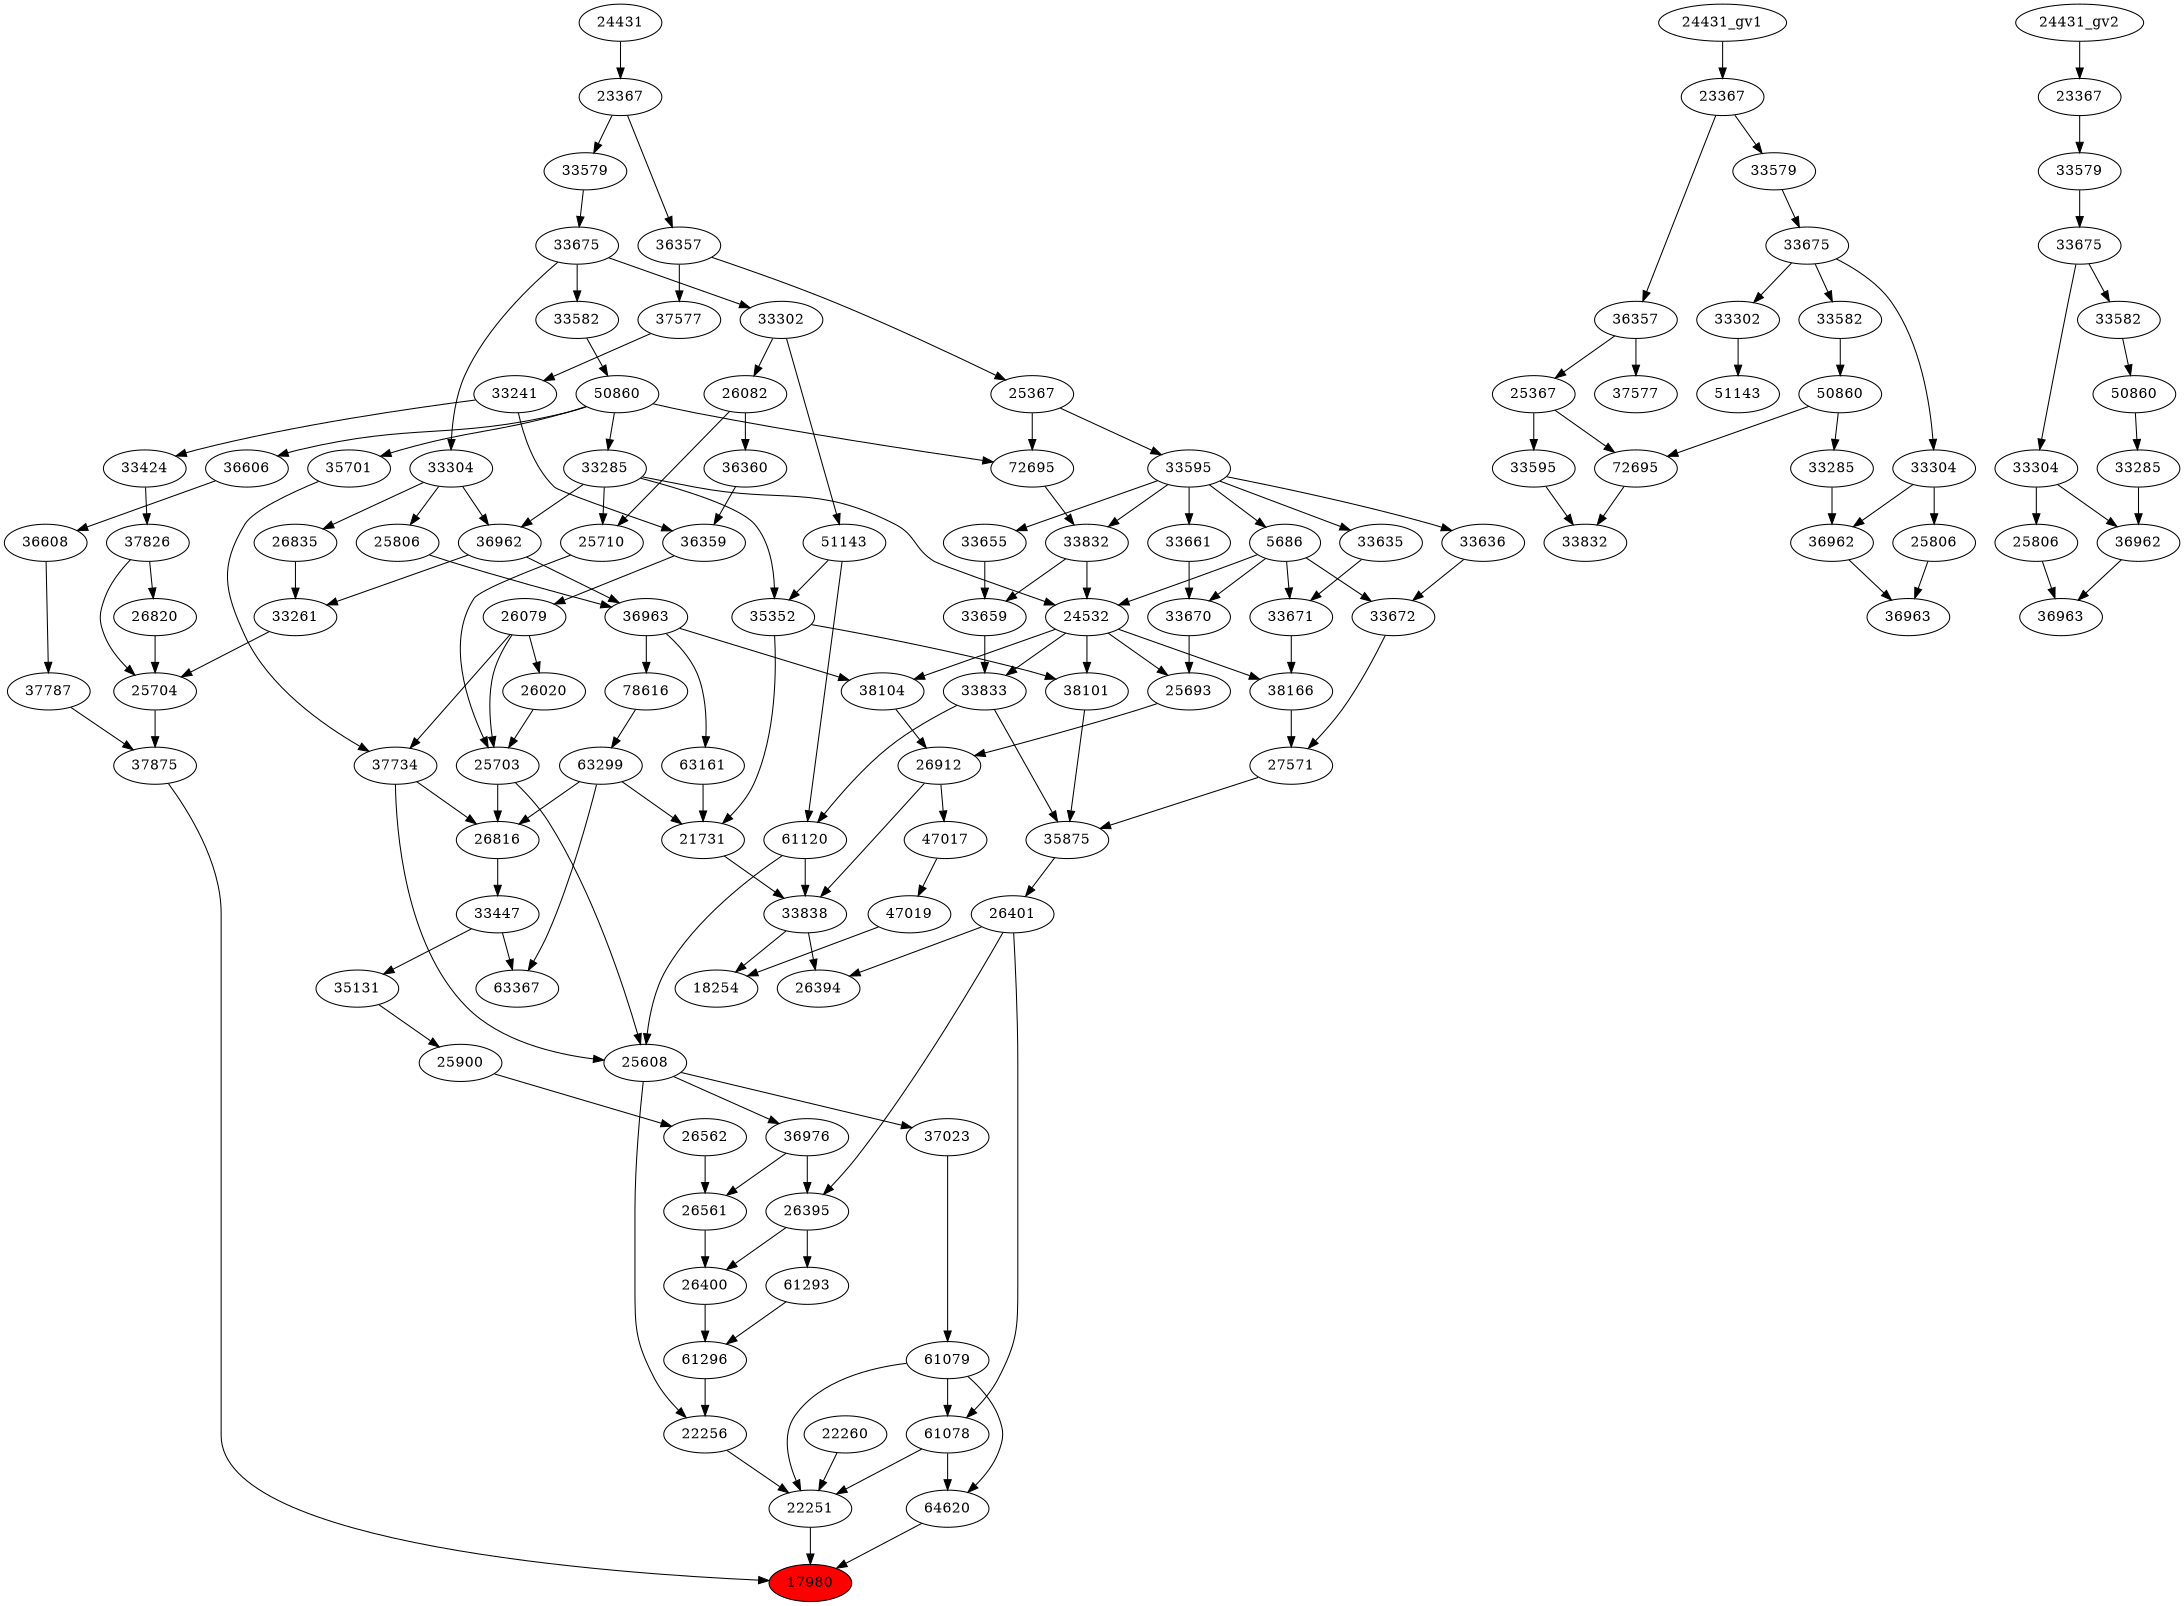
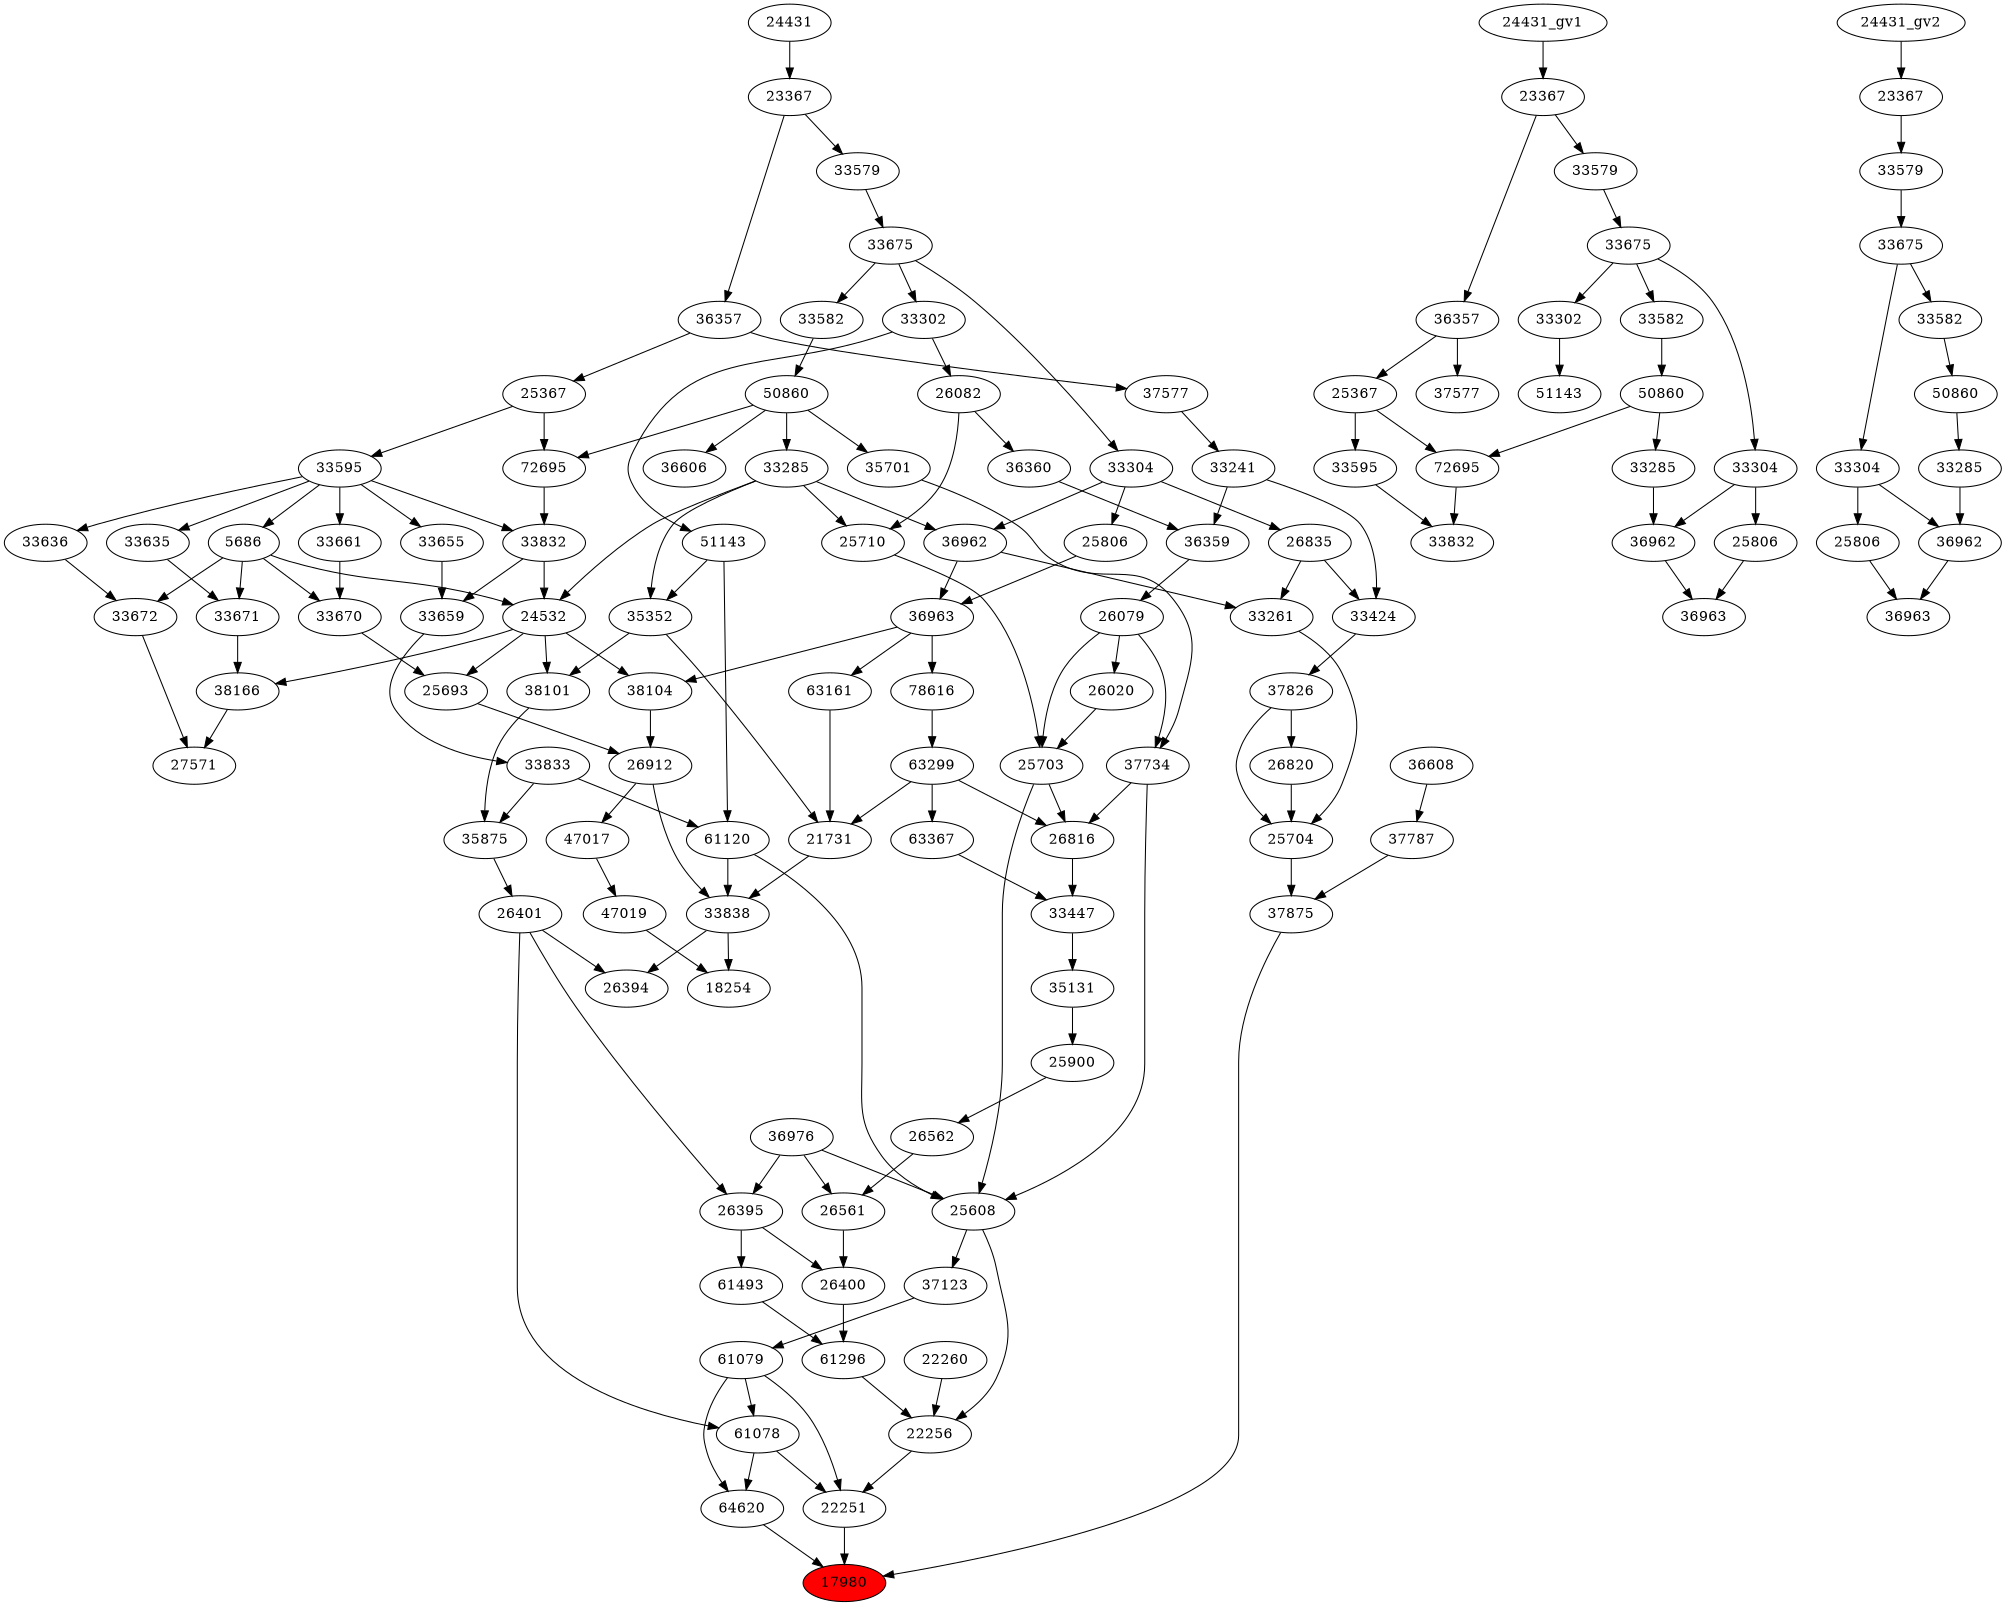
(154, 503) -> none
none -> (1338, 576)
(1040, 651) -> none
(1184, 801) -> none
(506, 946) -> (998, 875)
(722, 1098) -> (878, 1172)
(948, 1137) -> (946, 1286)
(807, 1286) -> (741, 1286)
(830, 1467) -> (939, 1392)
